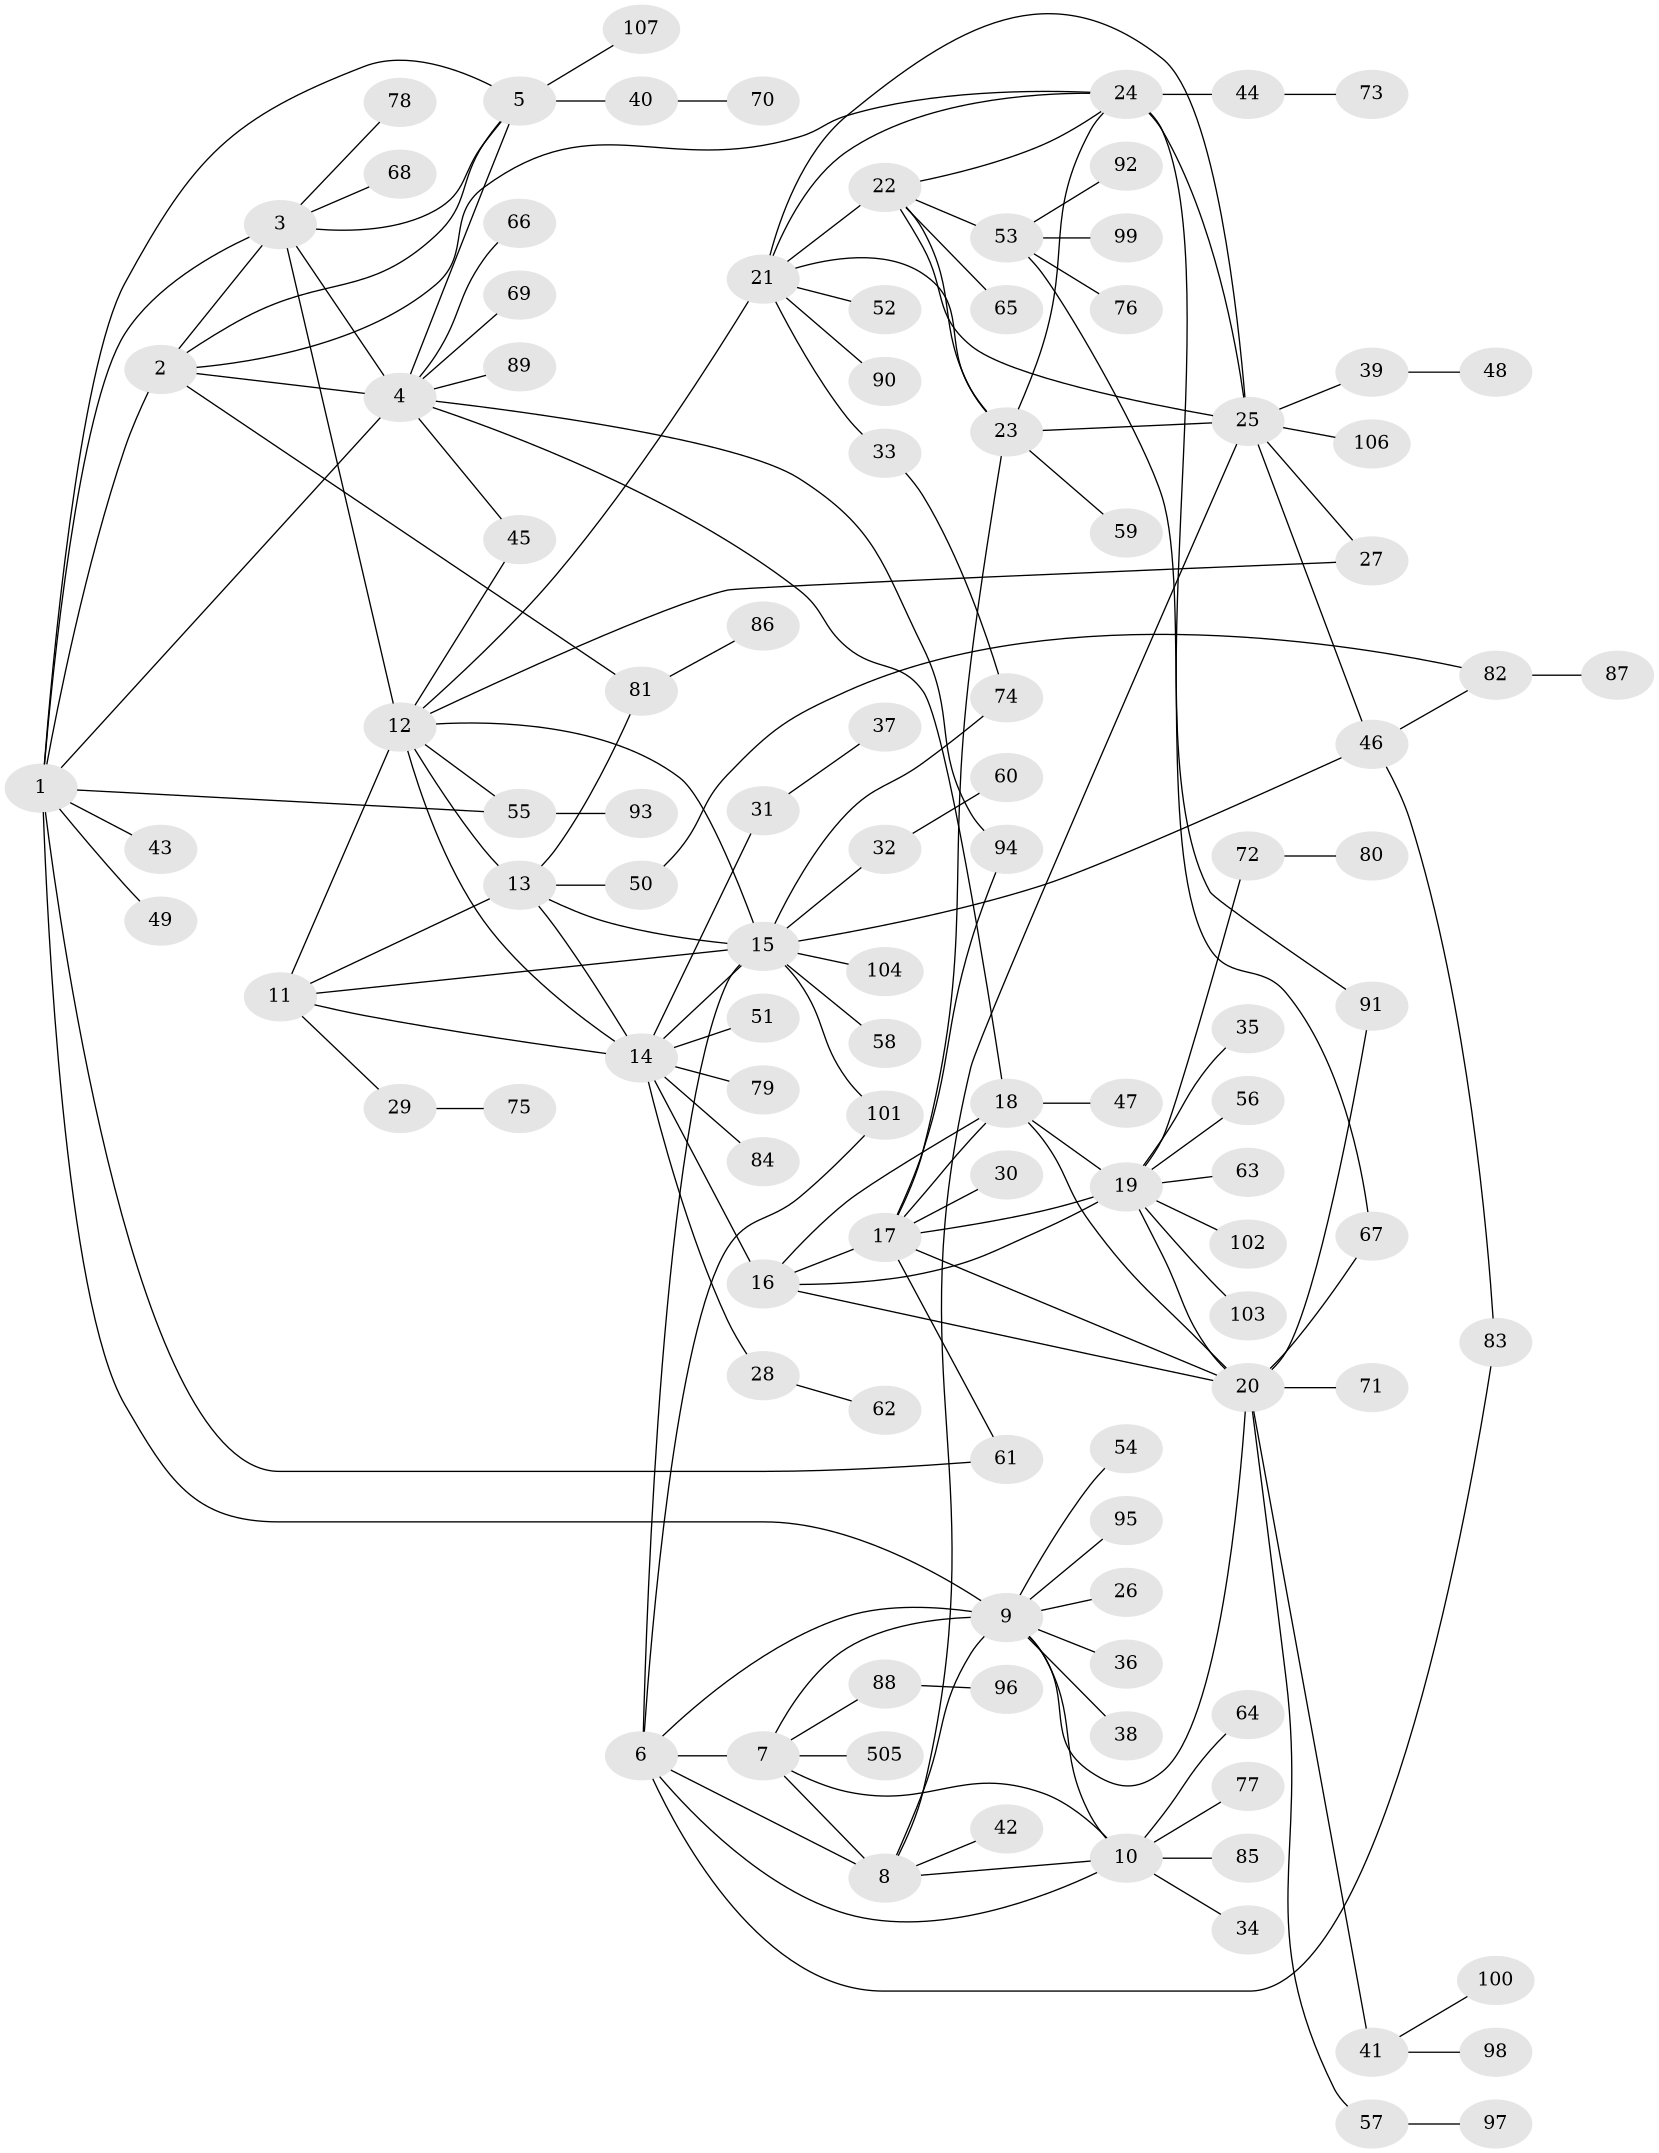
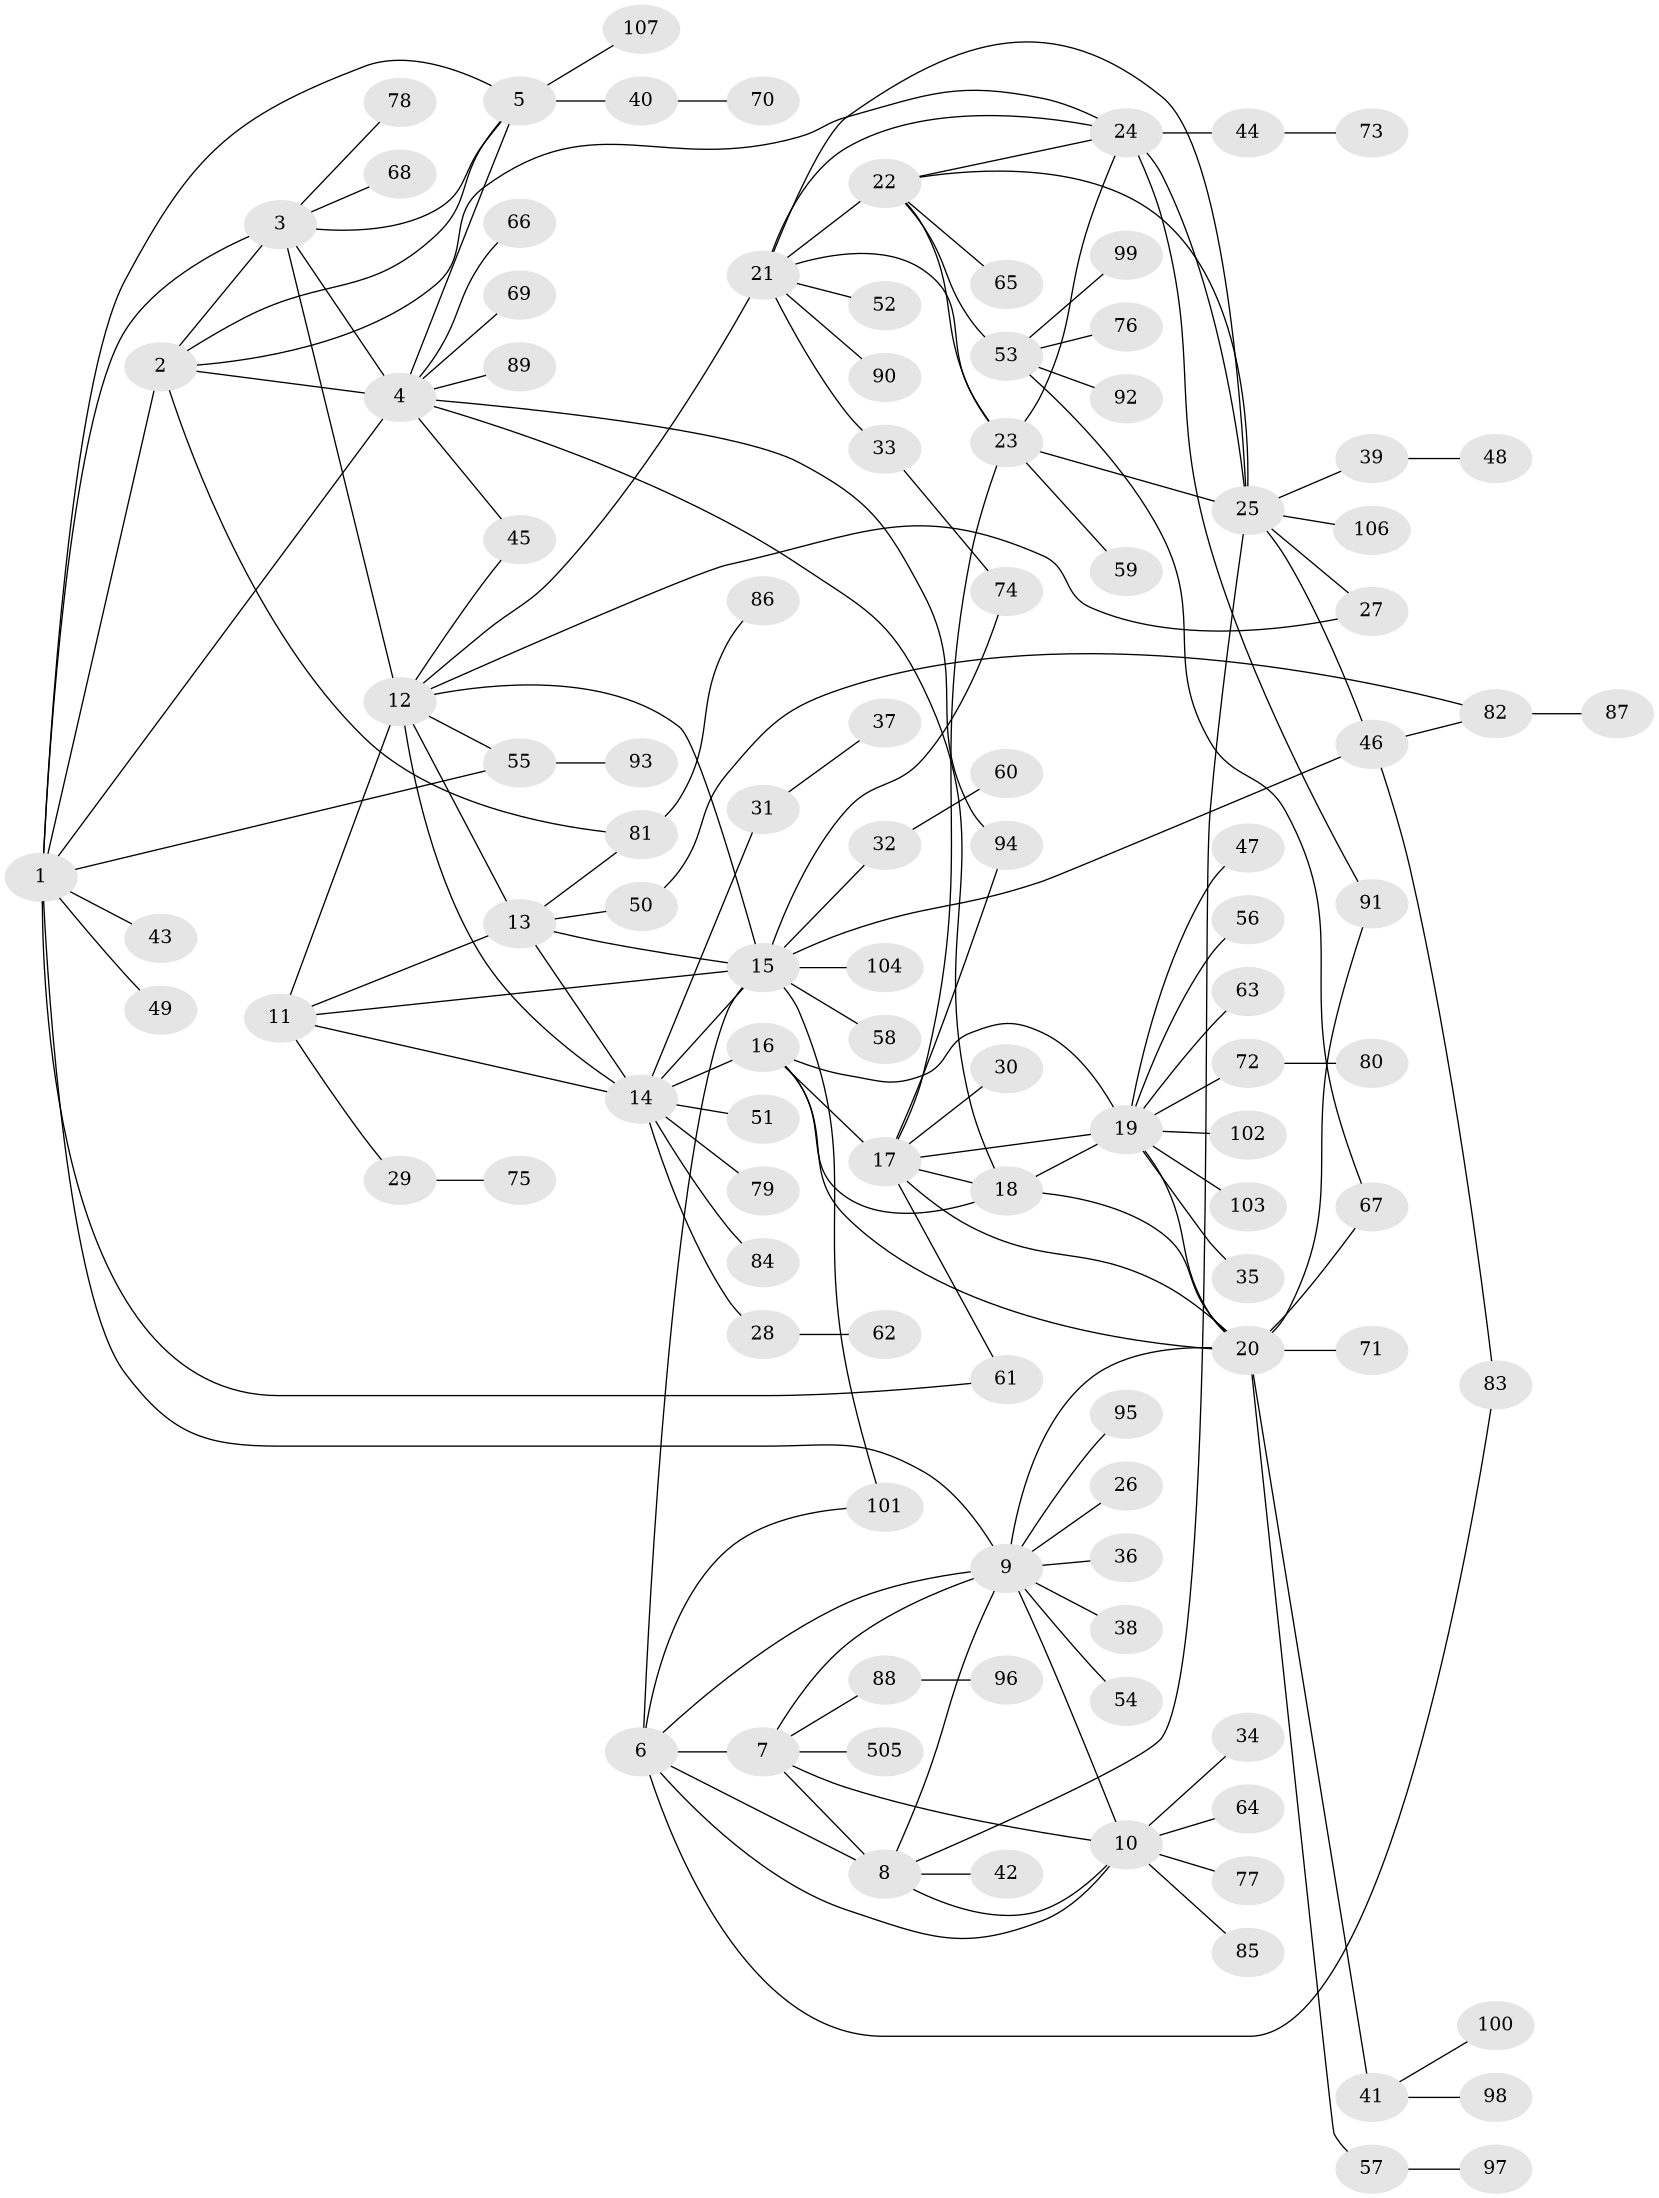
(1067, 1103) -> (1165, 981)
